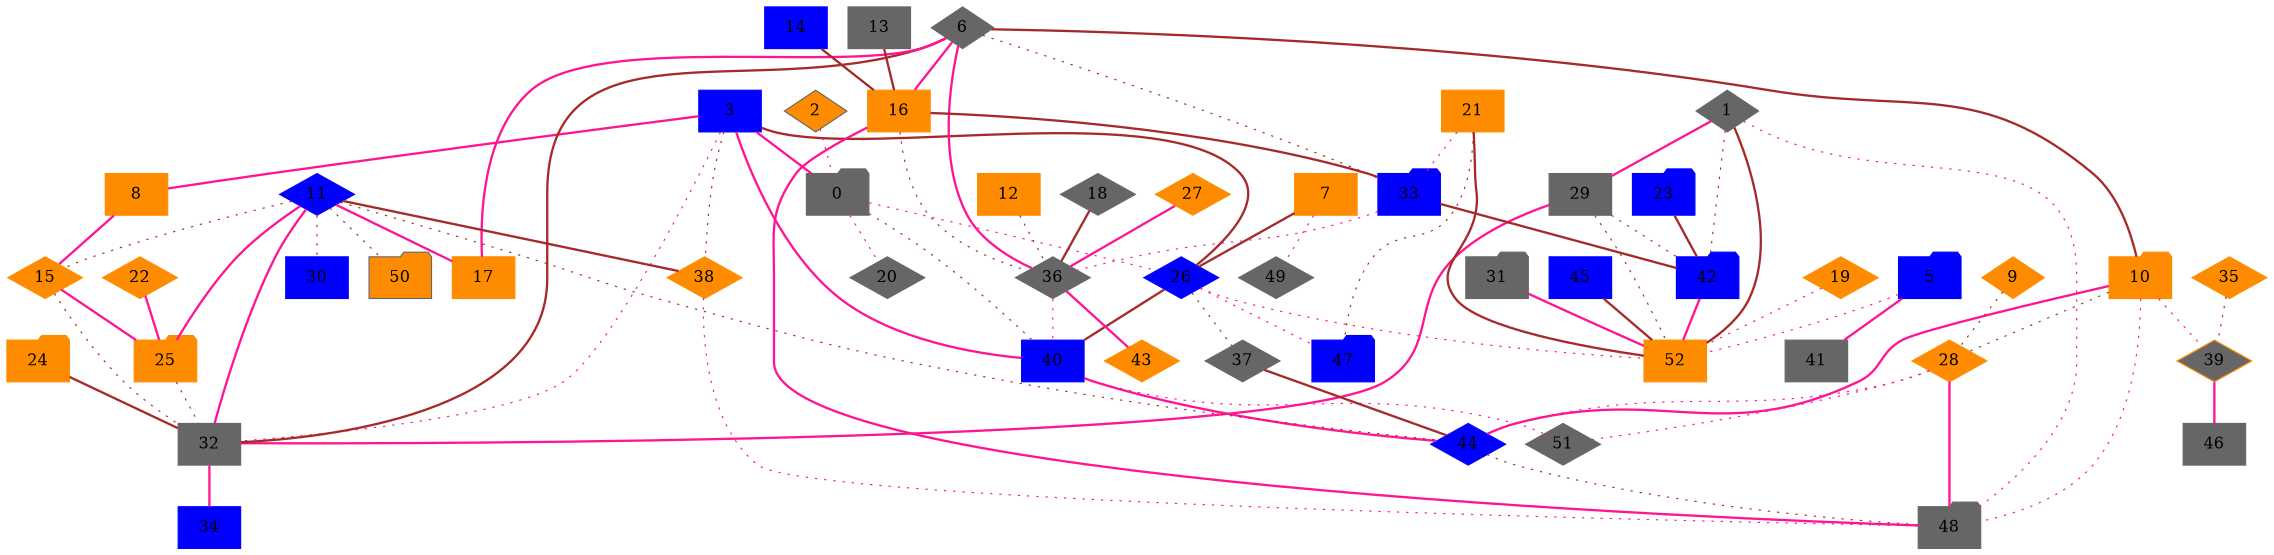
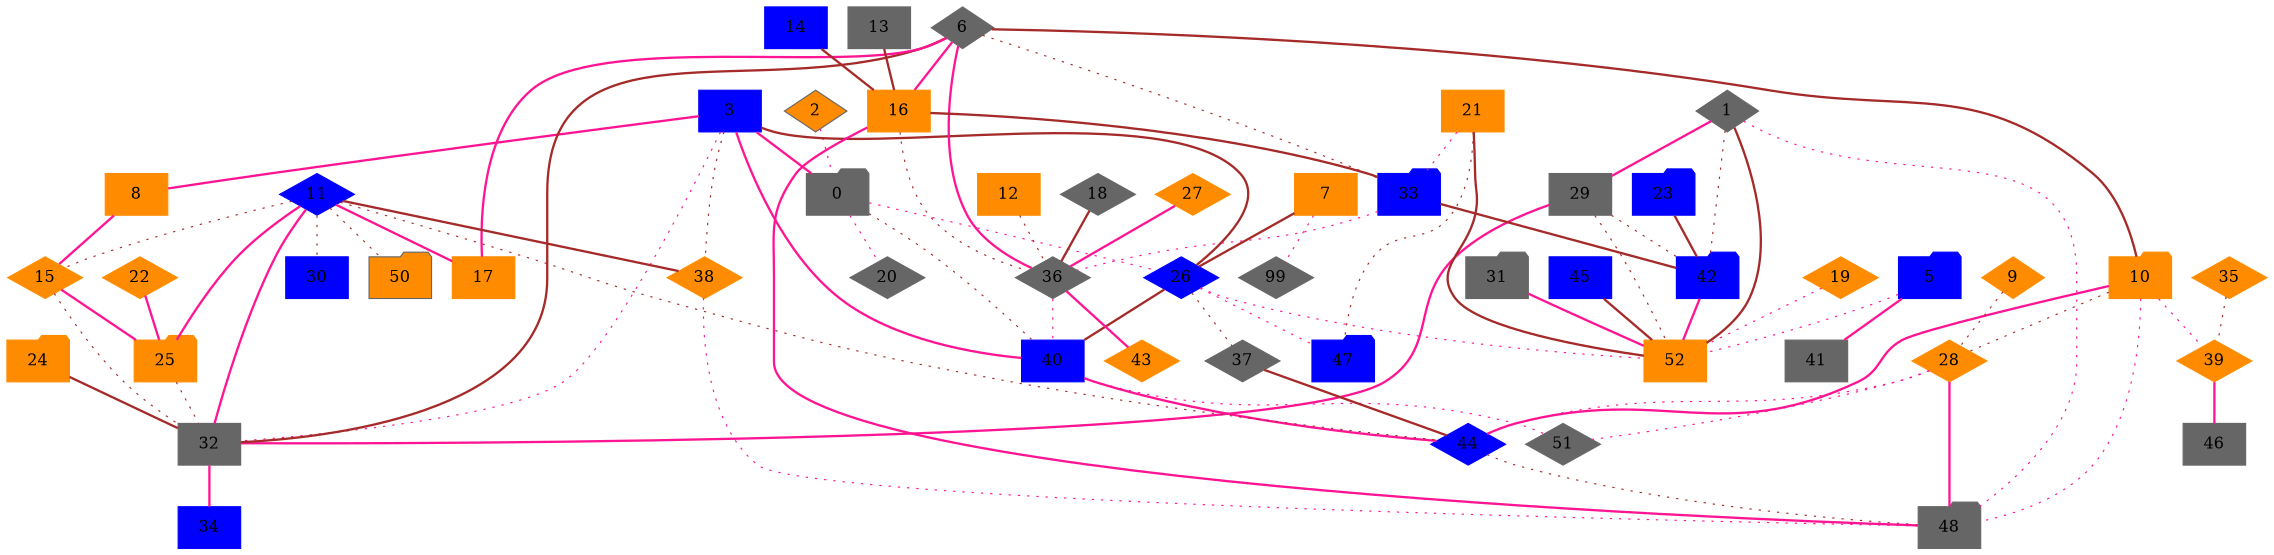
(1276, 278) -> (1276, 278)
(2214, 361) -> (2214, 361)
